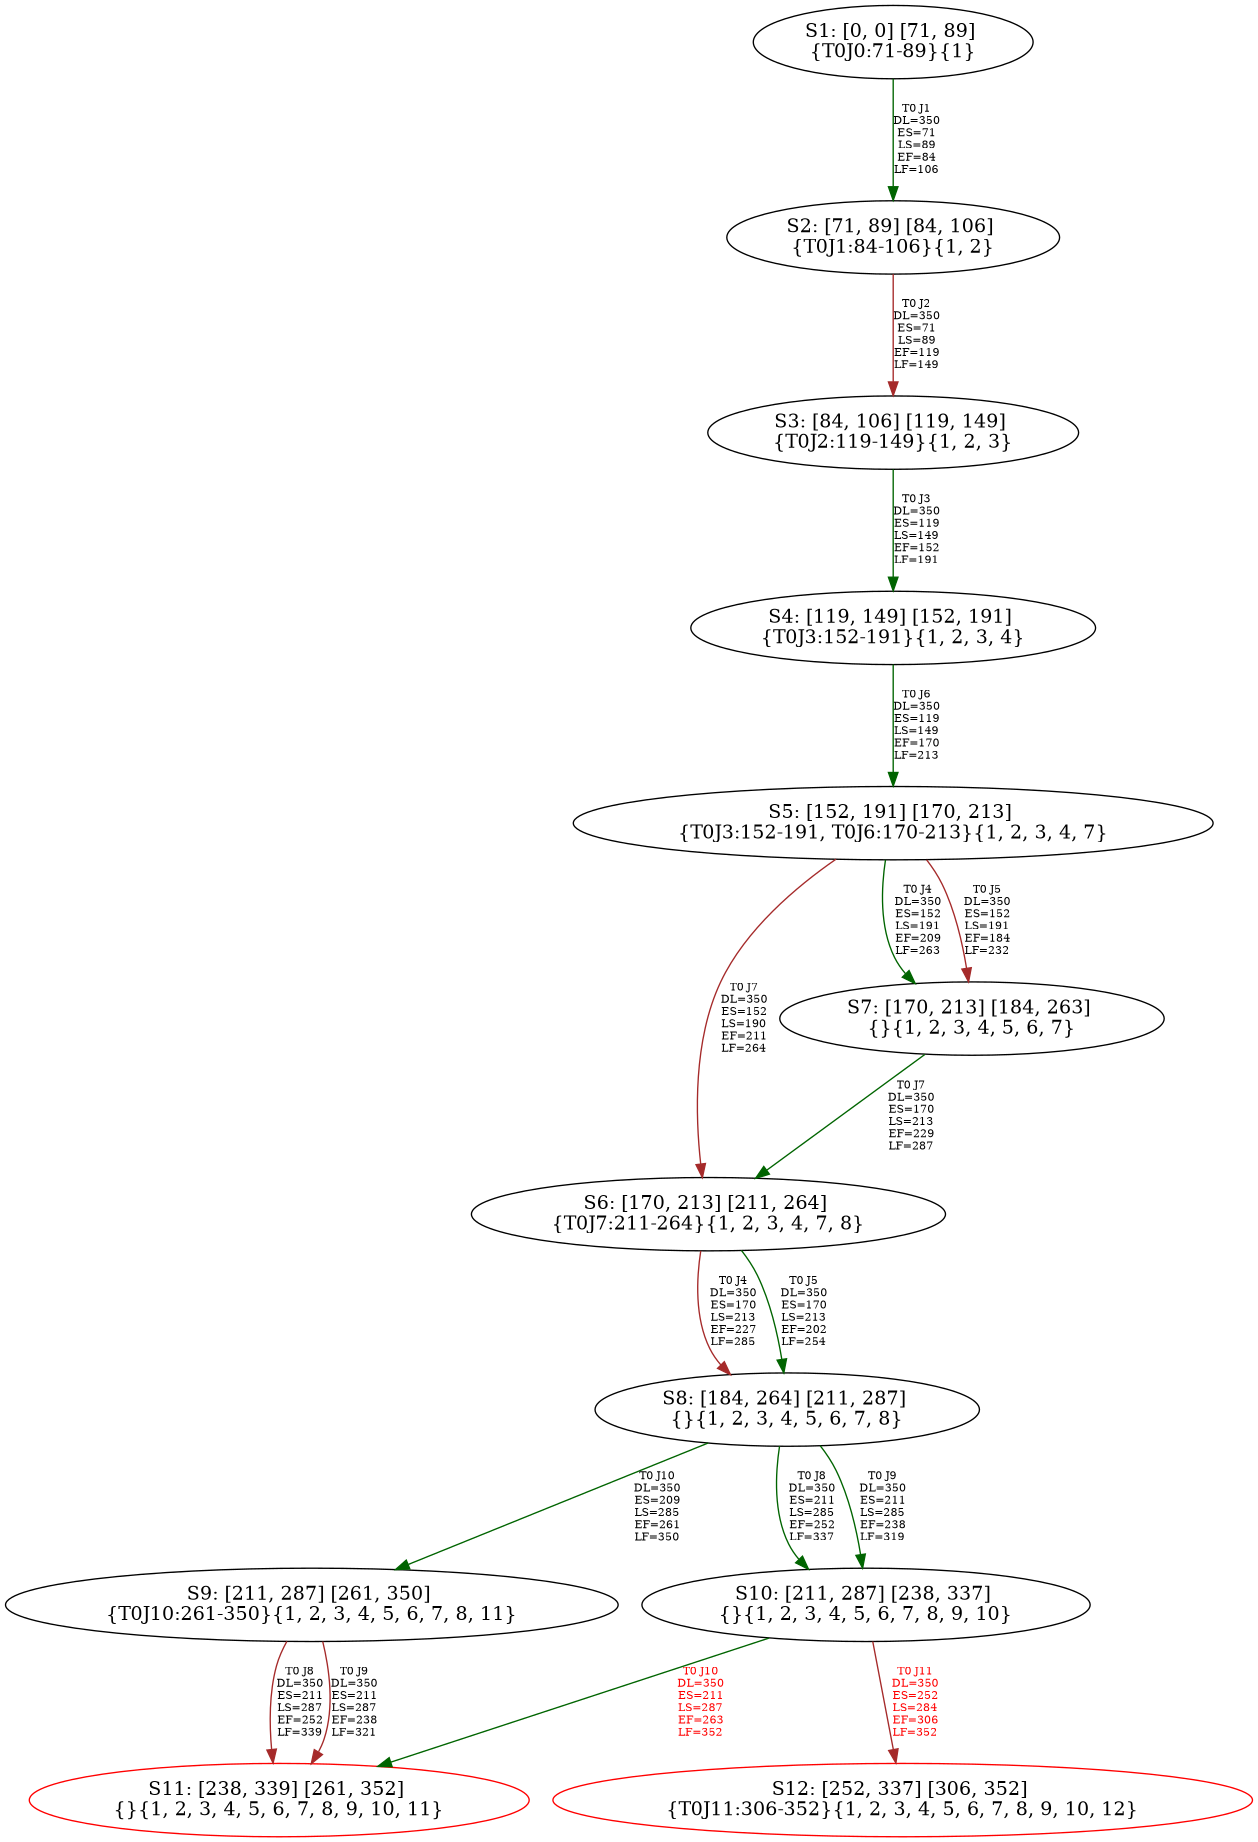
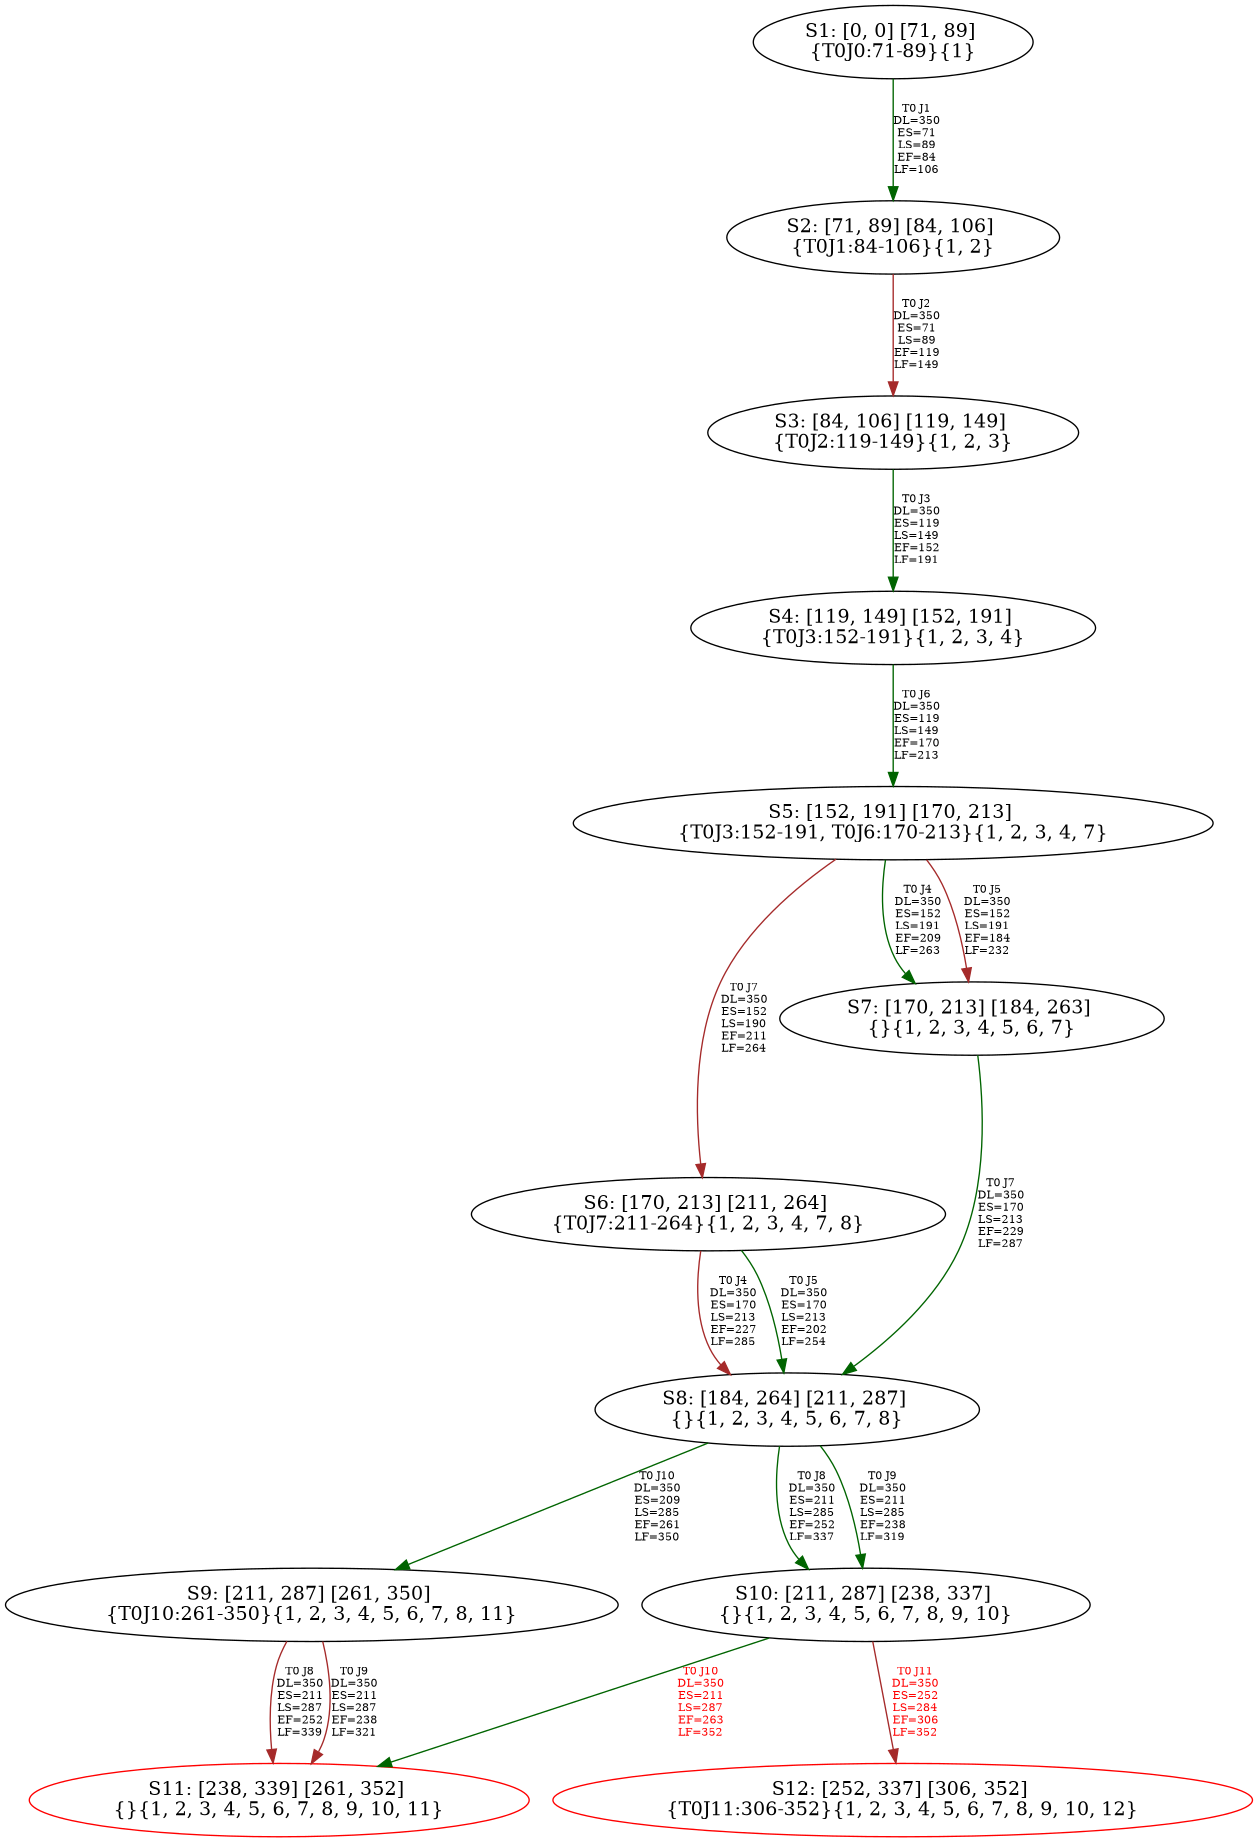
(846, 1112) -> (966, 1231)
